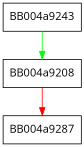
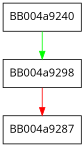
(42, 17) -> (42, 17)
(42, 74) -> (42, 74)
